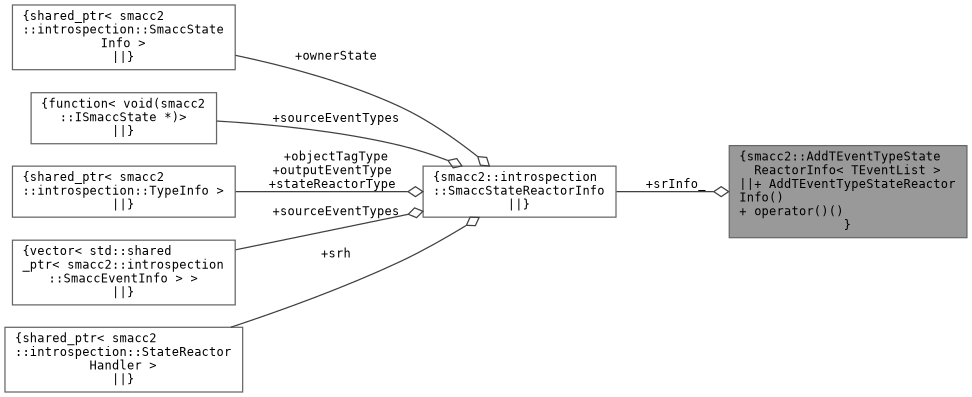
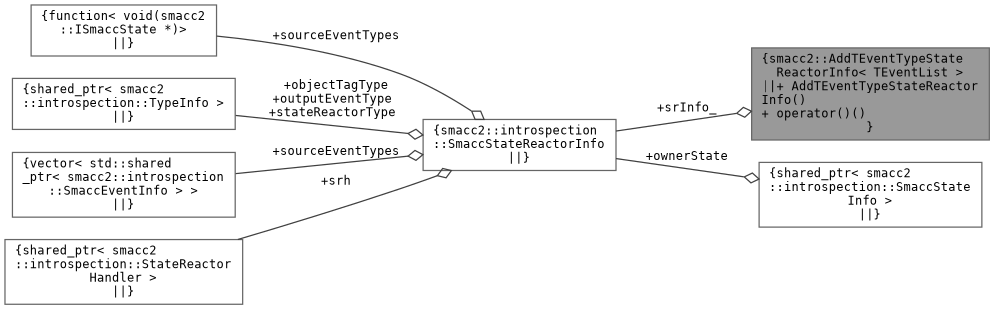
(363, 91) -> (680, 168)
